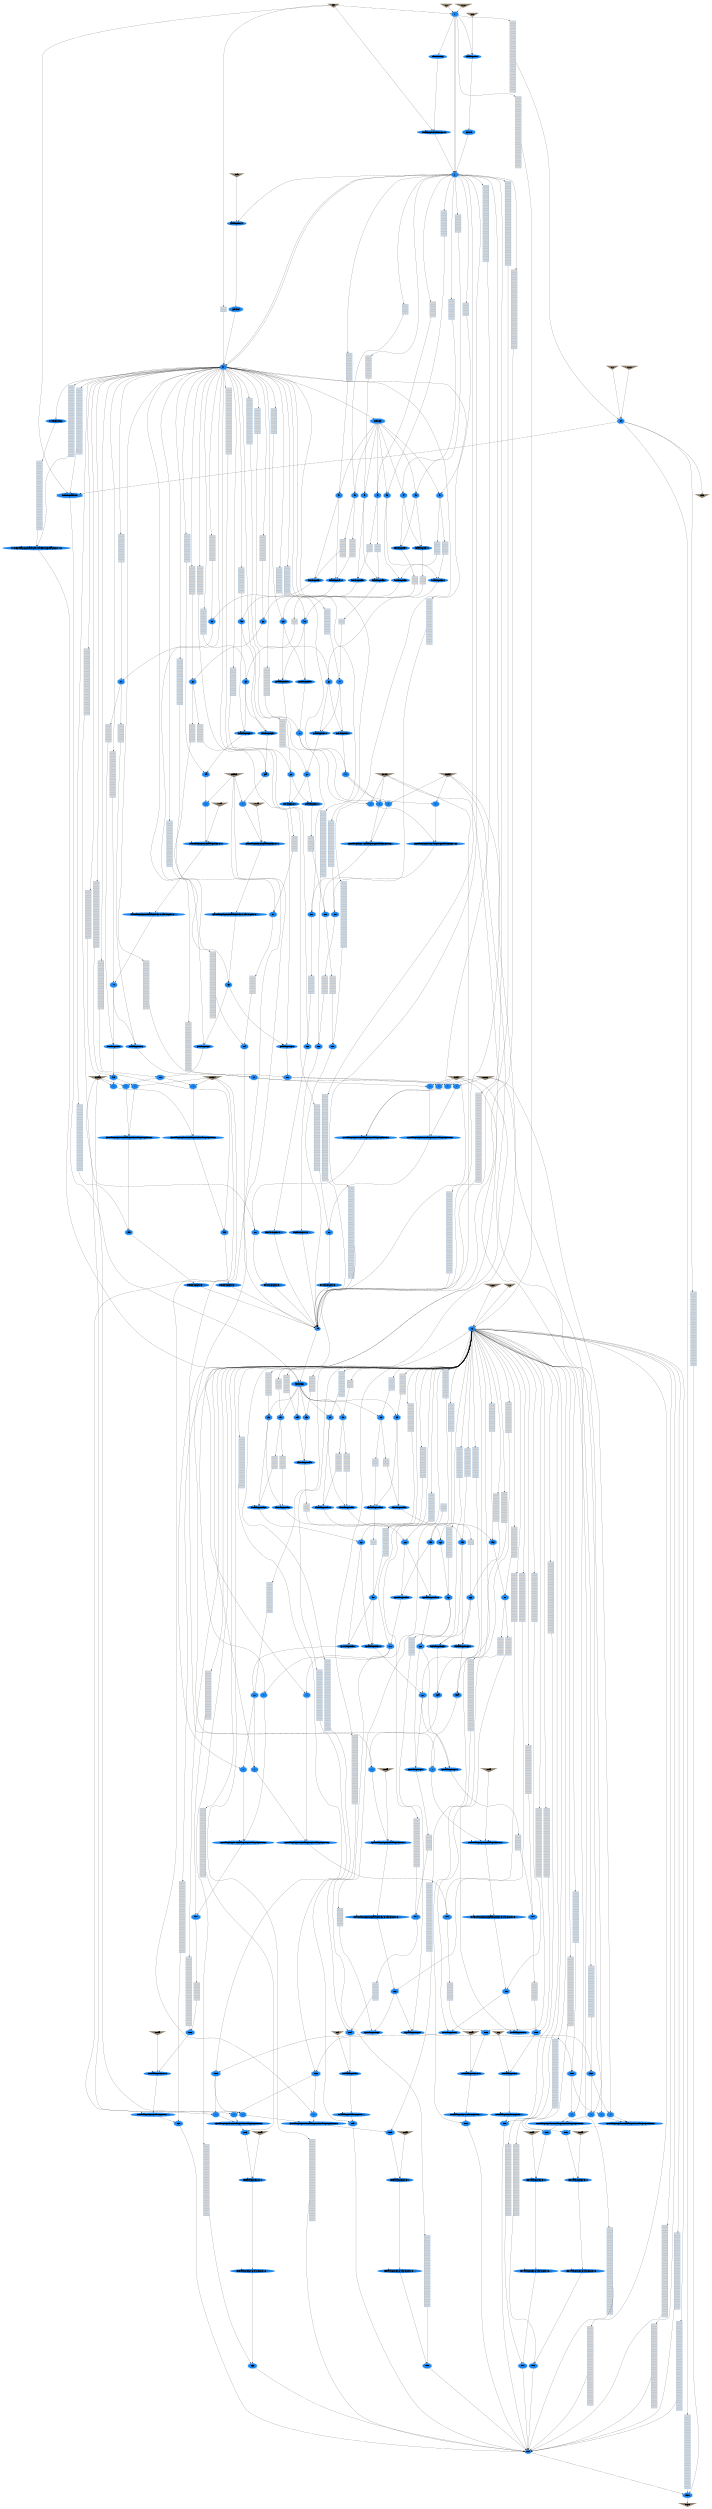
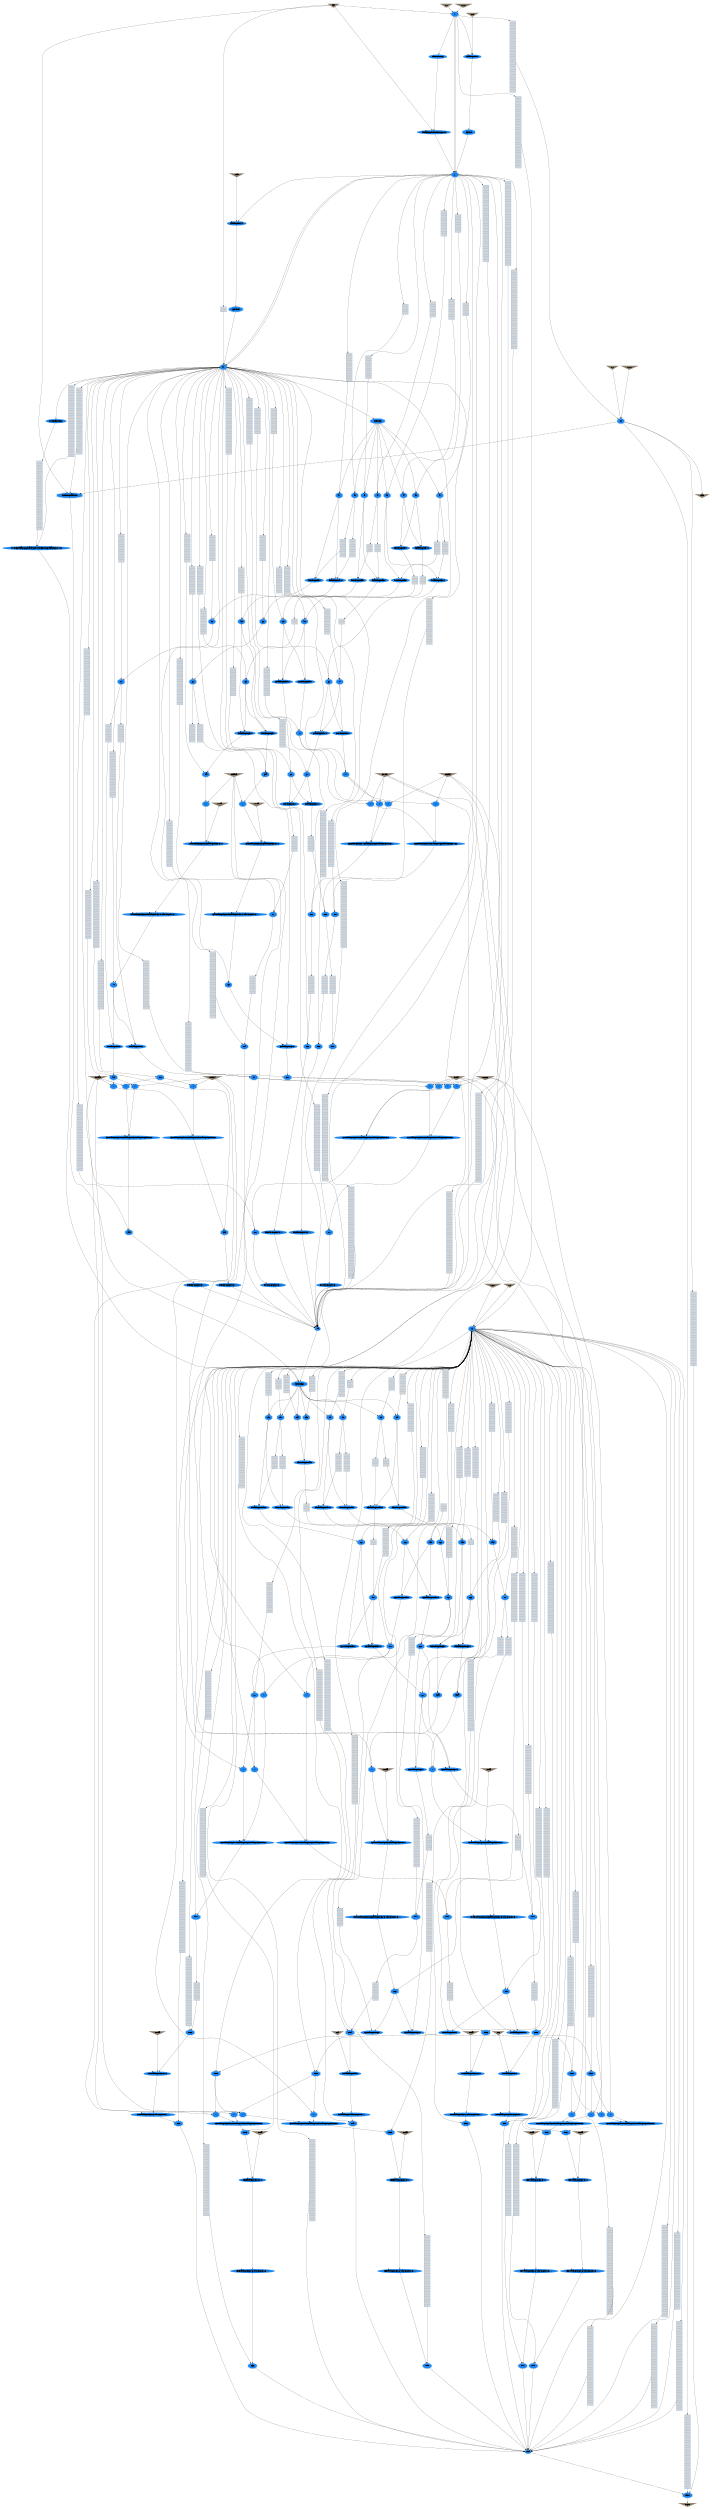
(203, 1047) -> none
